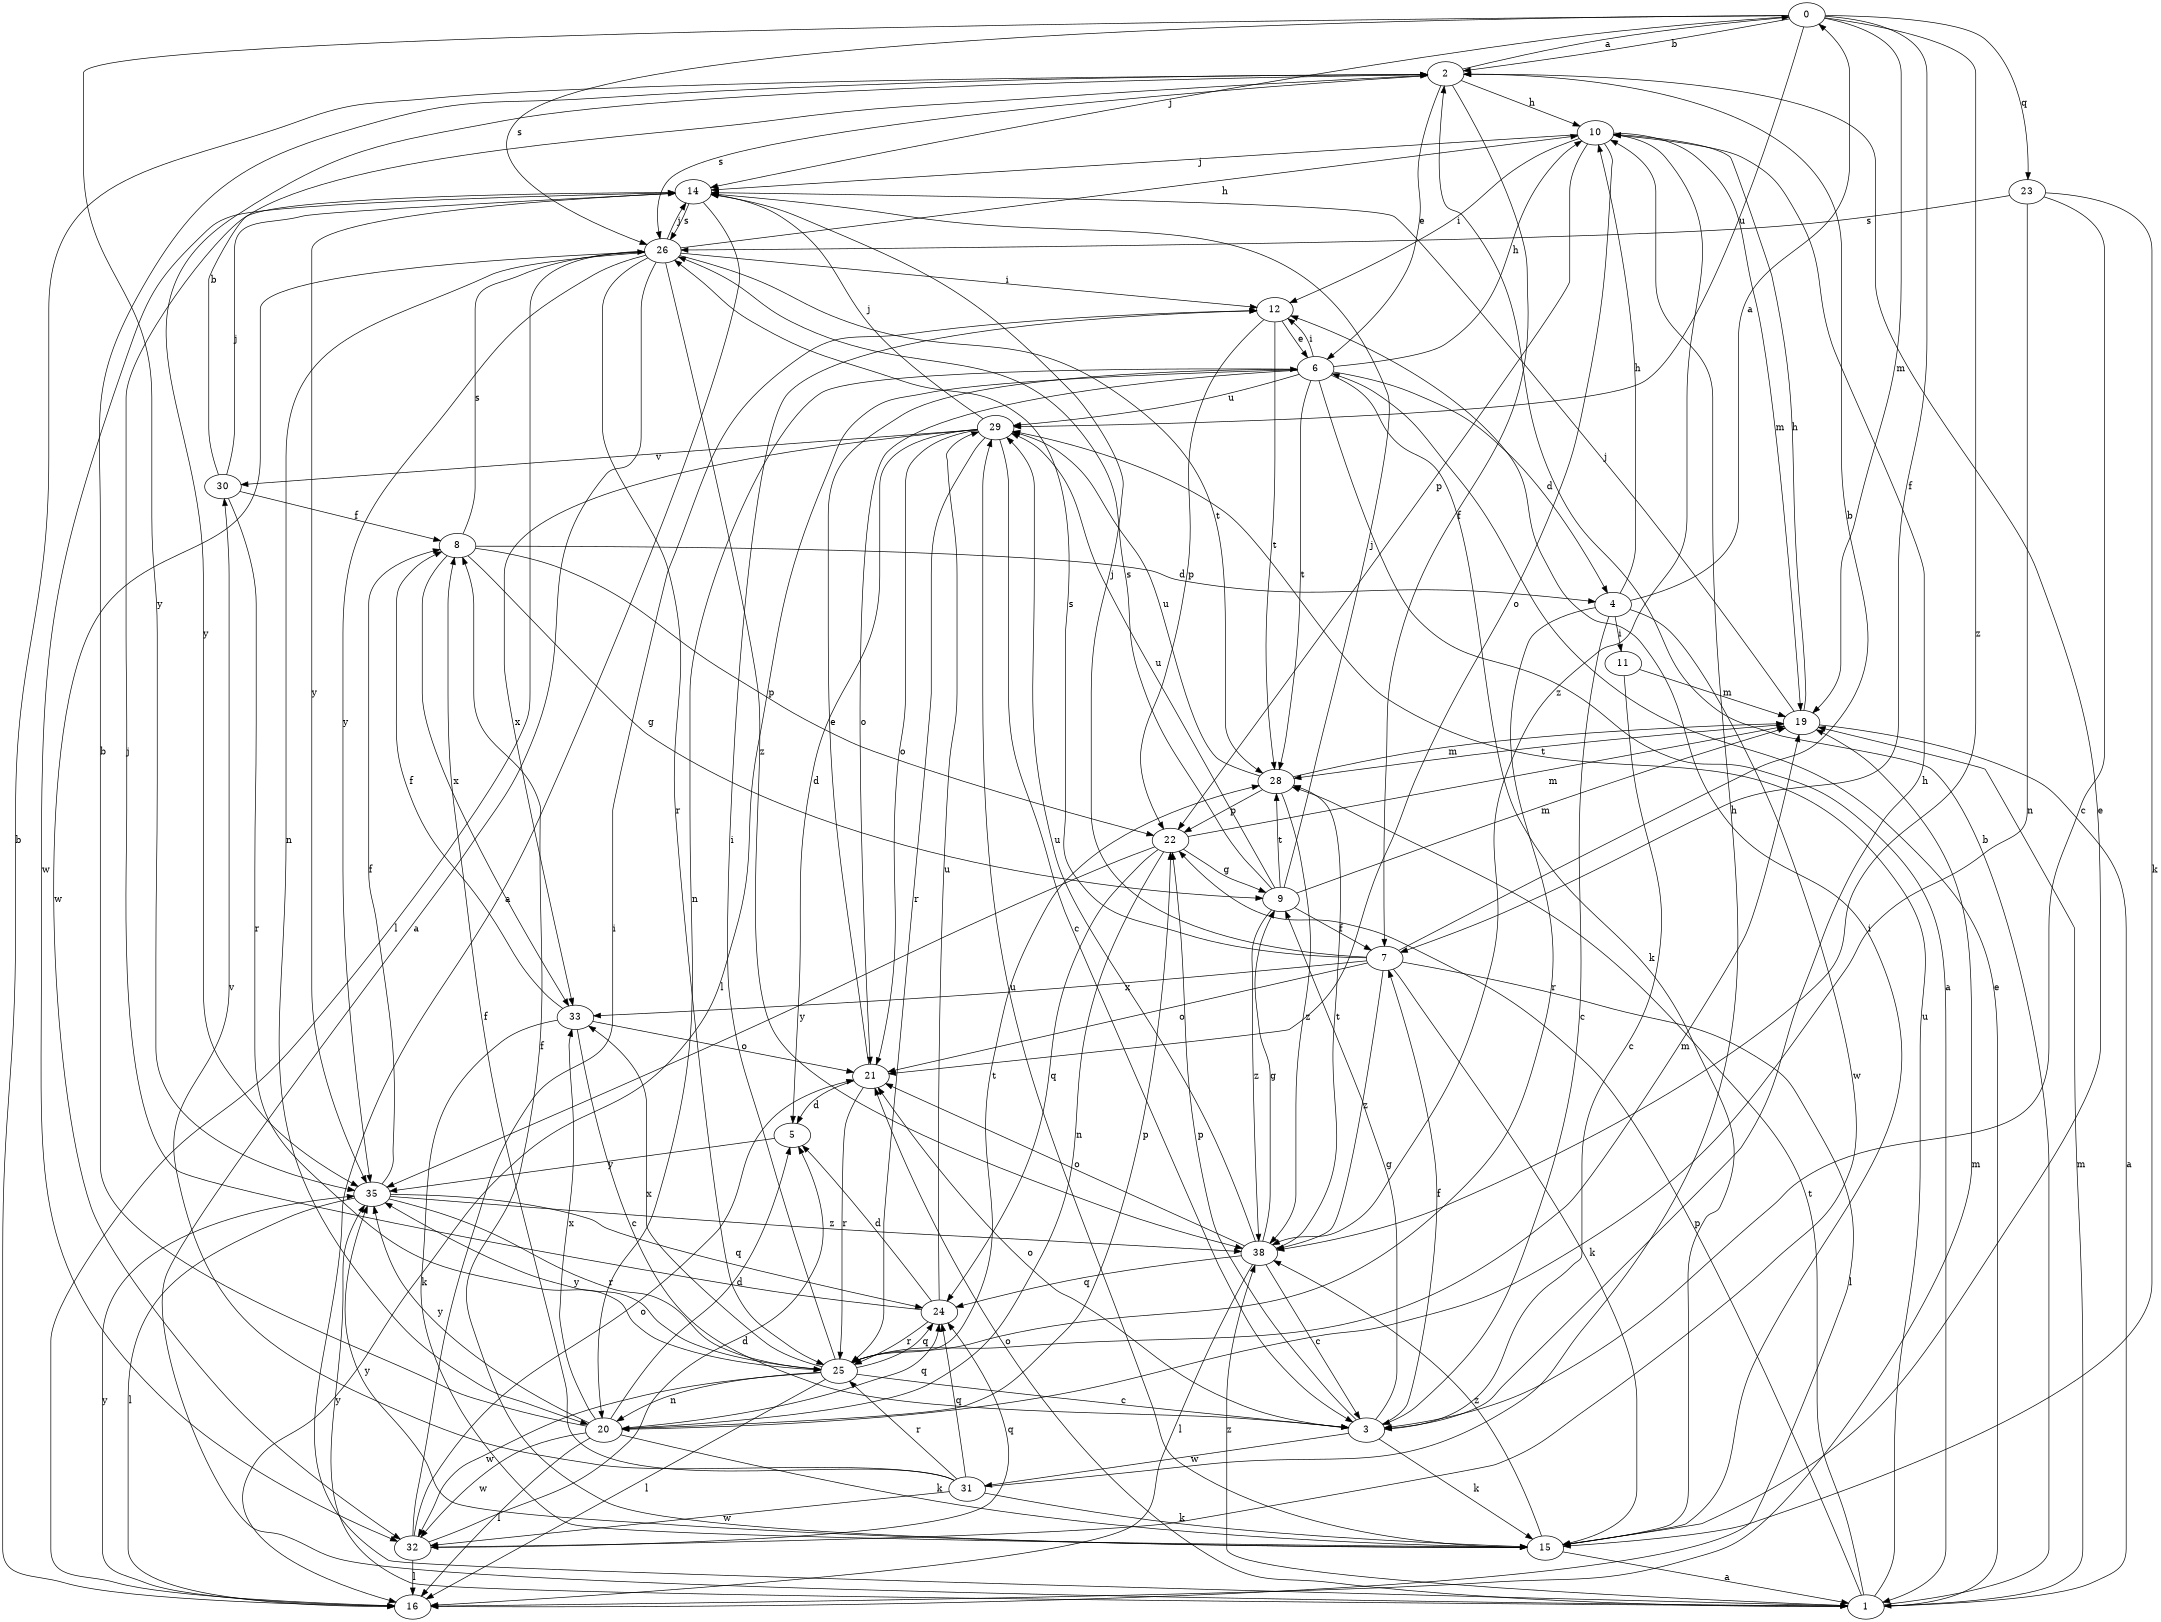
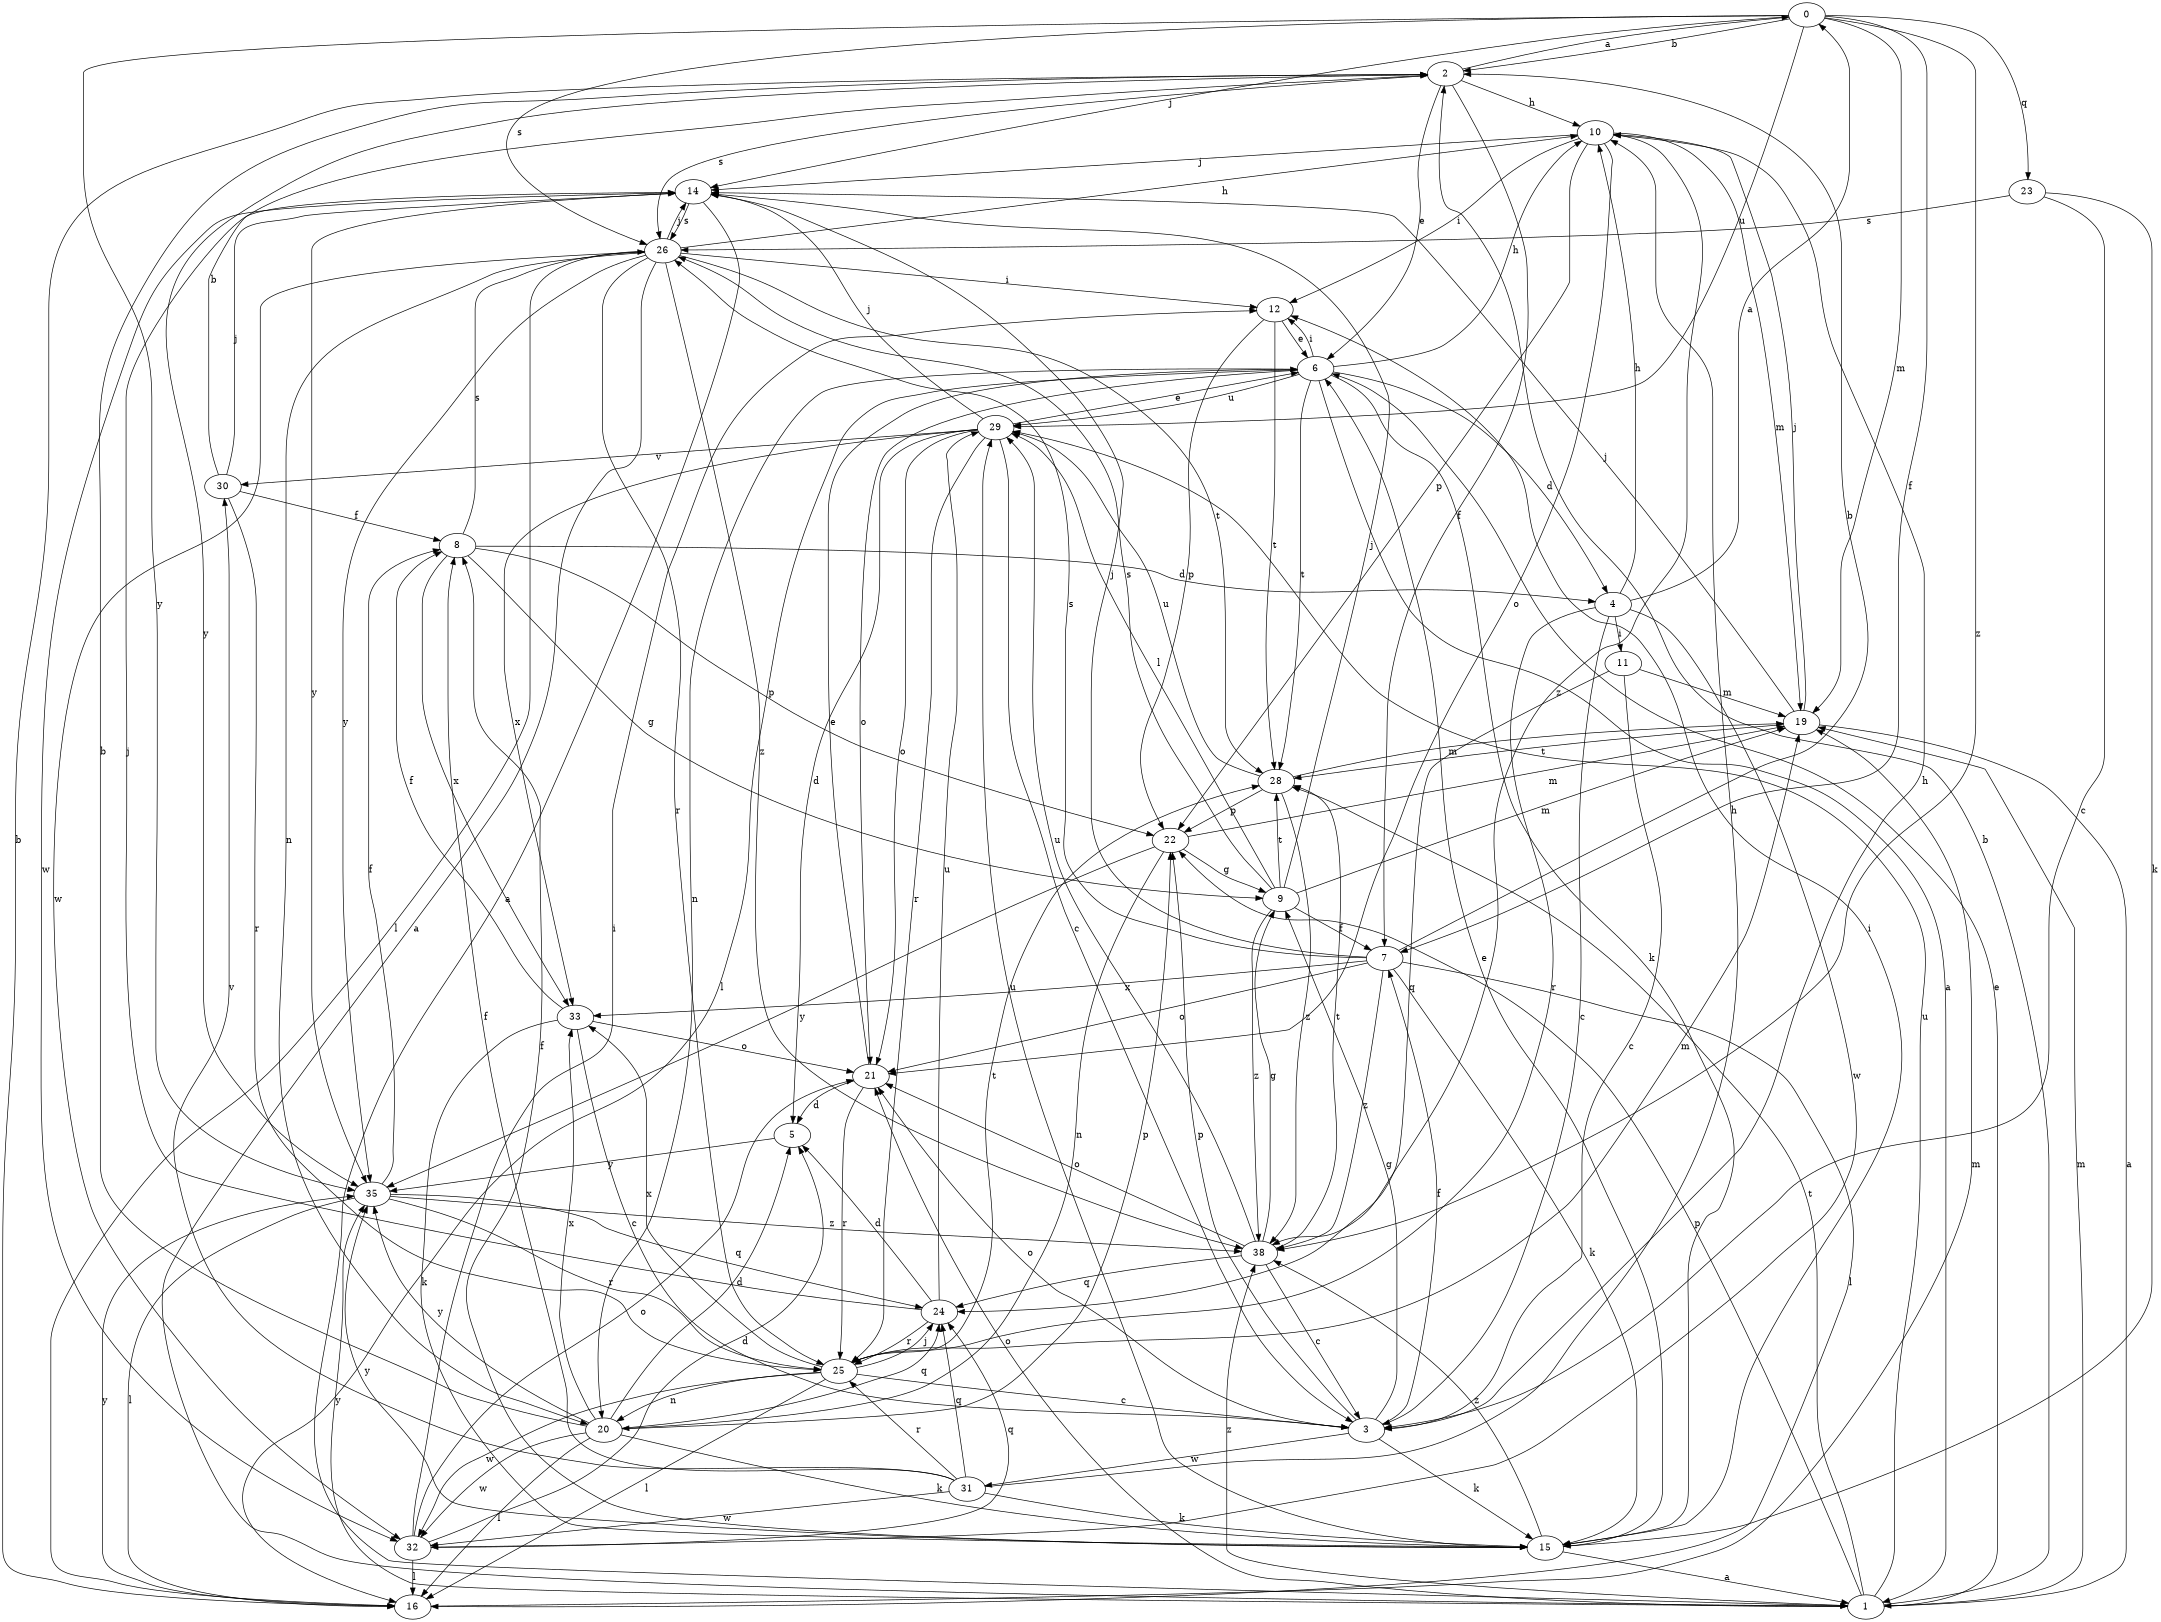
none -> (1152, 399)
(1795, 428) -> (1795, 428)
(742, 644) -> none
(1159, 664) -> (1159, 664)
(2091, 753) -> (1496, 1005)
(1050, 1068) -> (1404, 1104)
(1726, 1128) -> none
(629, 1297) -> none
(926, 1342) -> (926, 1342)
(932, 1565) -> none
